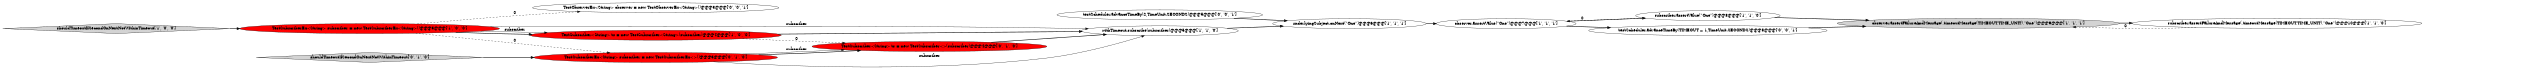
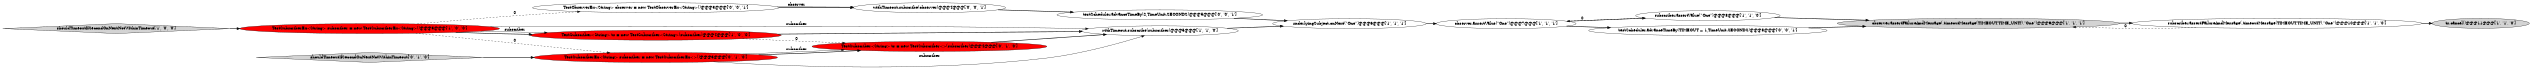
none -> (929, 8)
none -> (2481, 23)
